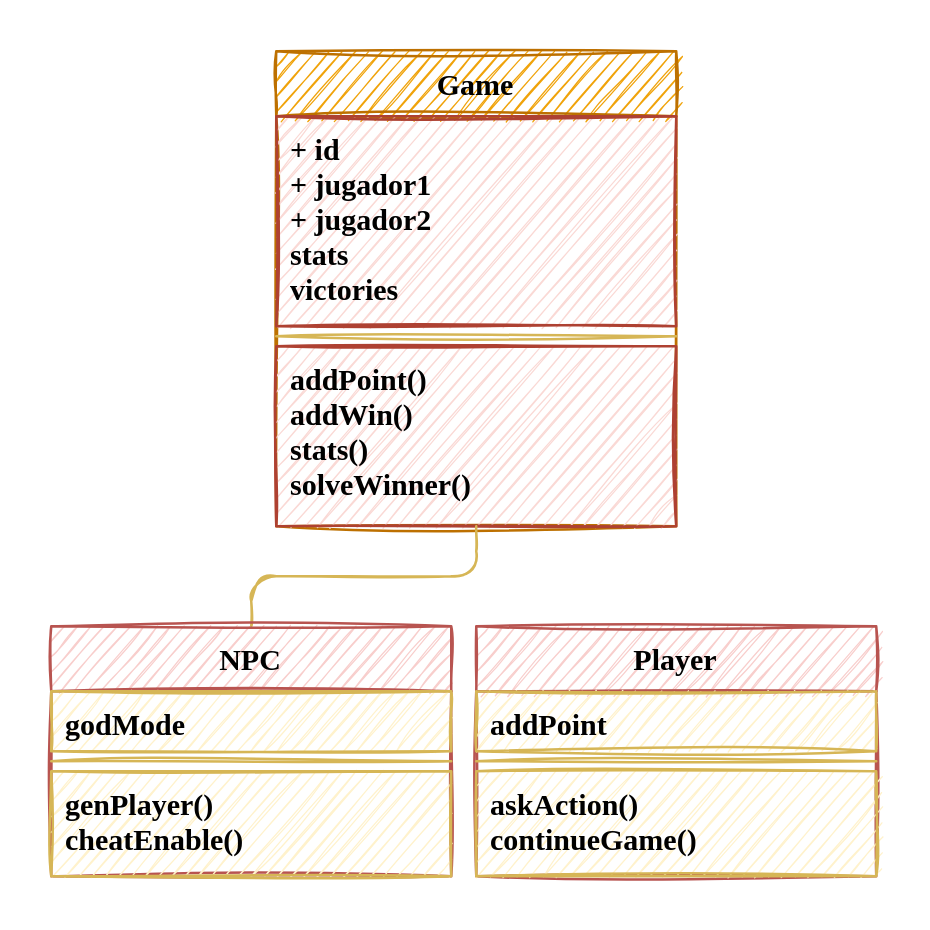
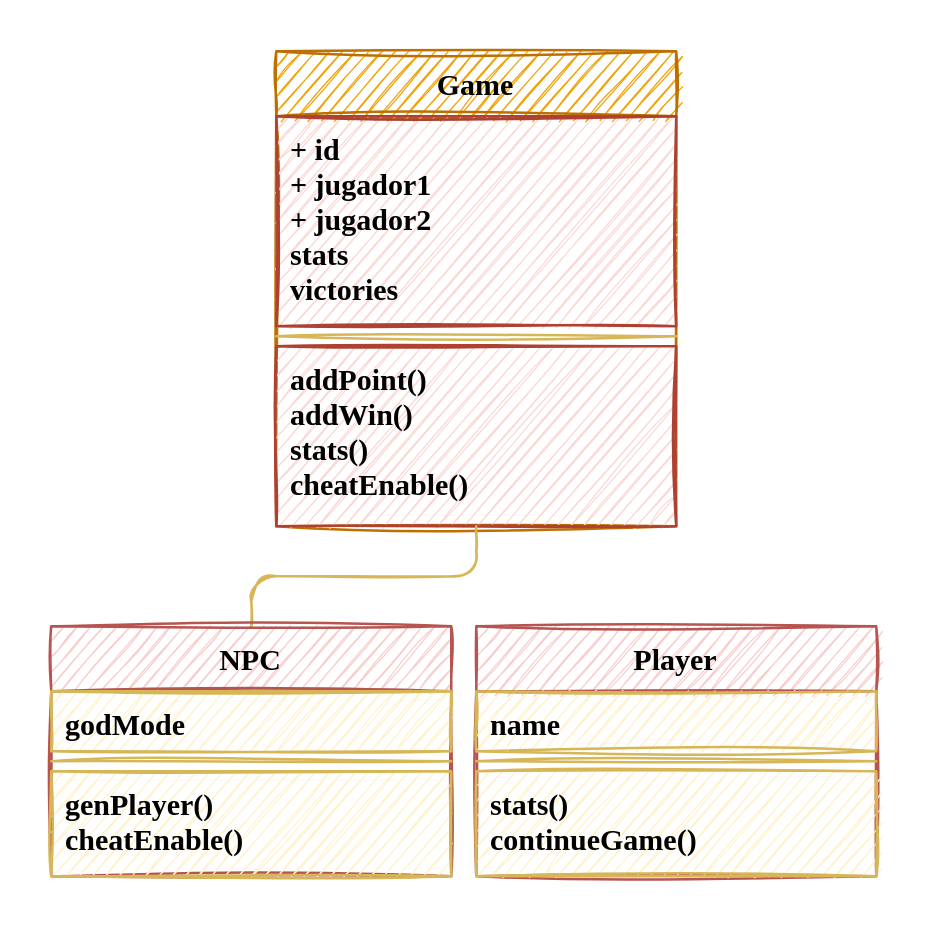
(370, 380) -> (370, 380)
(553, 725) -> (524, 725)
(579, 805) -> (549, 805)
